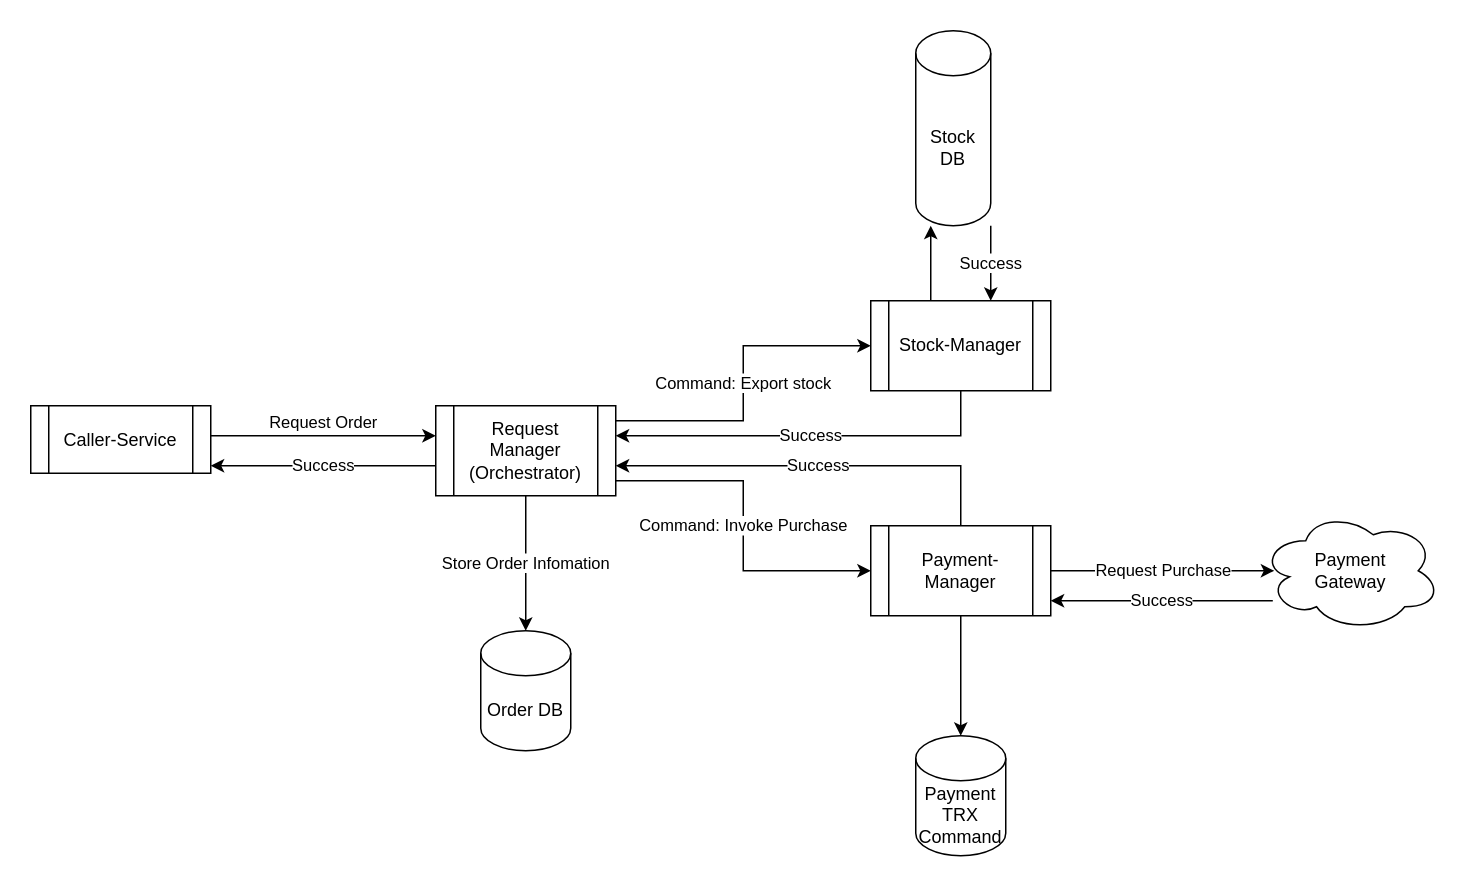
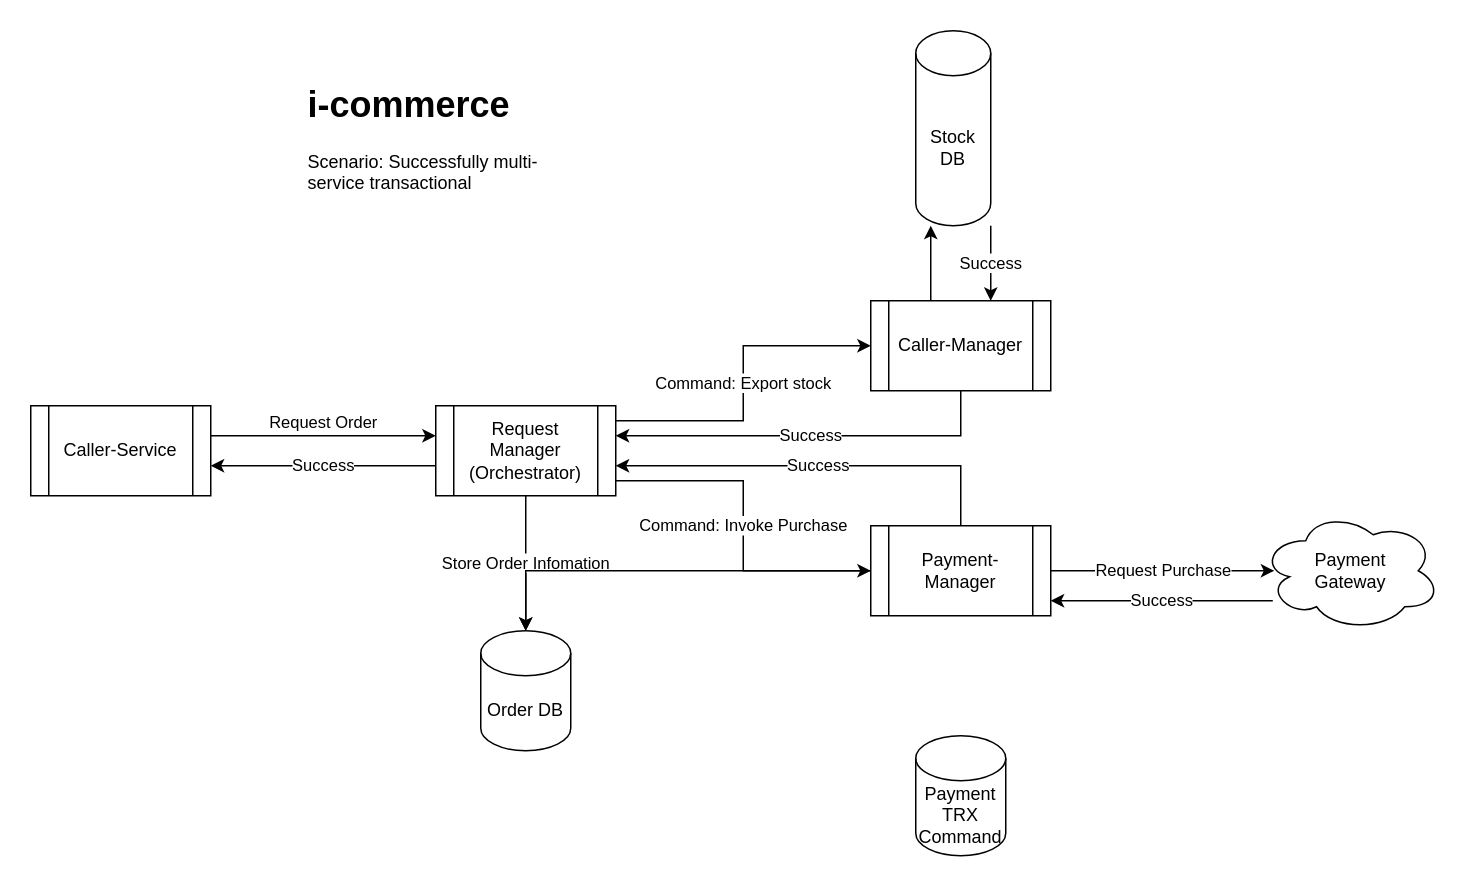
none -> (443, 166)
(961, 346) -> (961, 346)
(121, 440) -> (121, 451)
(961, 671) -> (635, 571)
